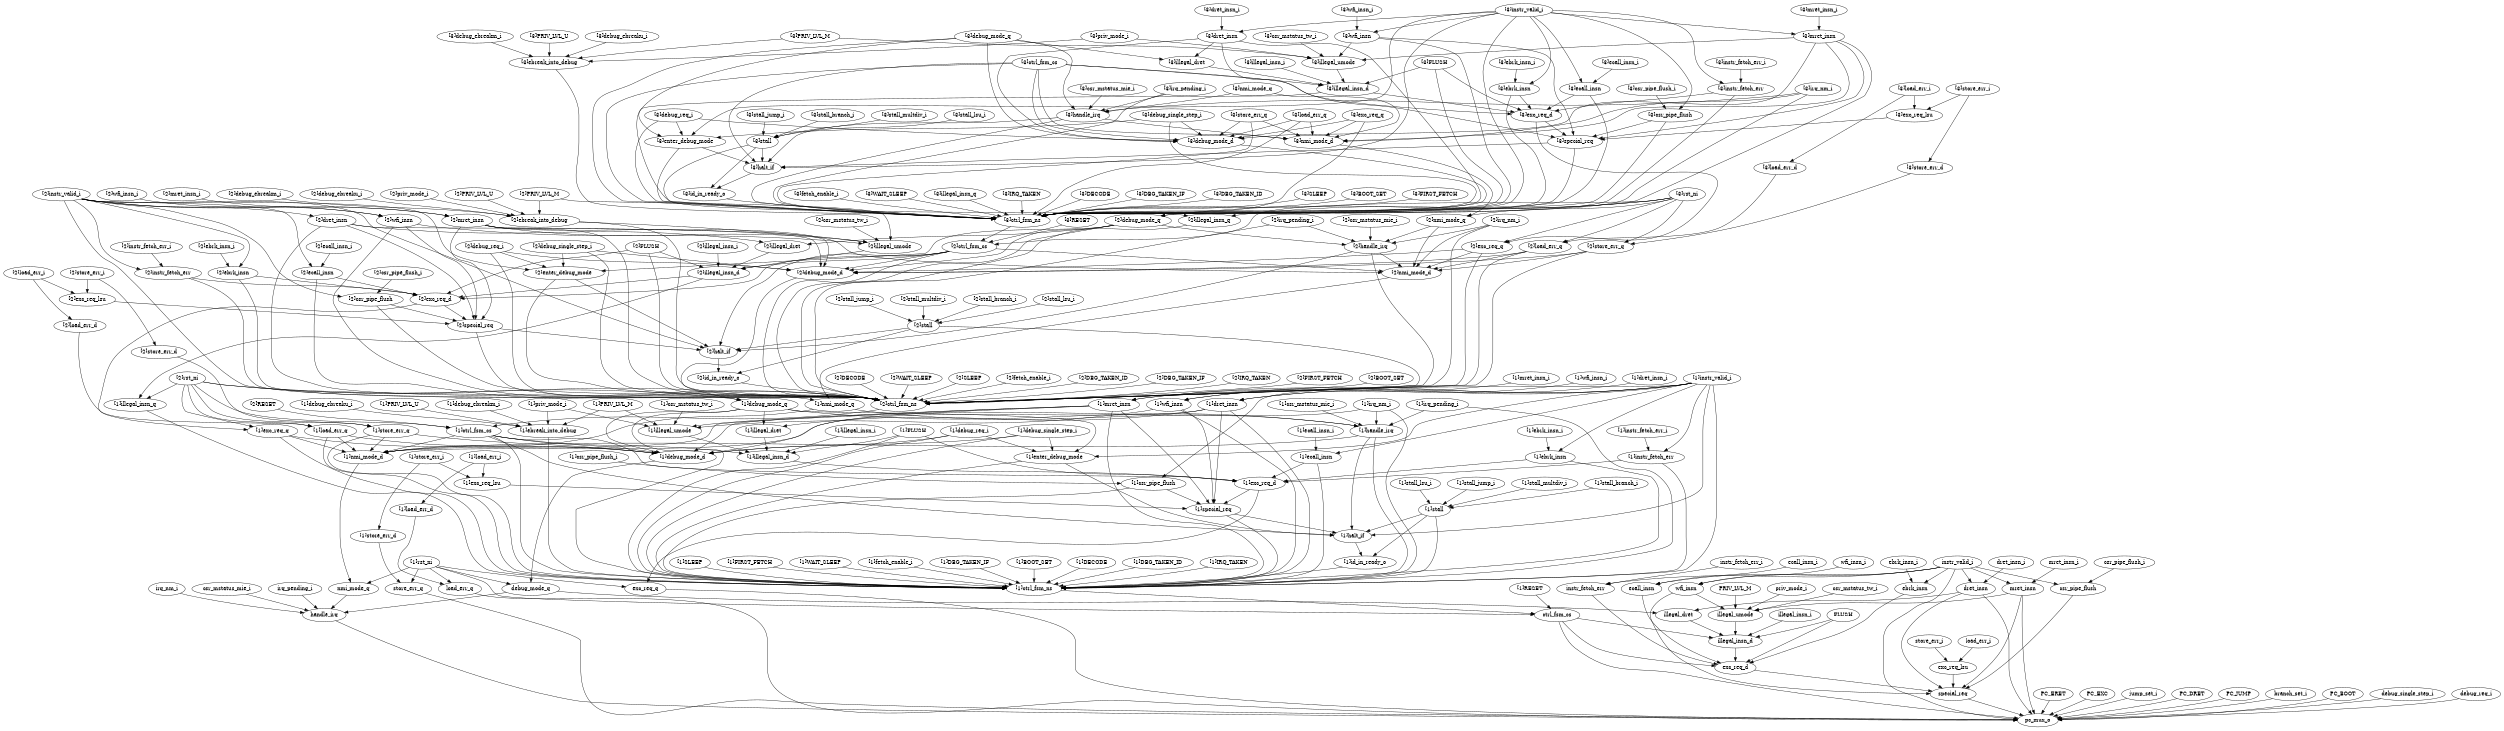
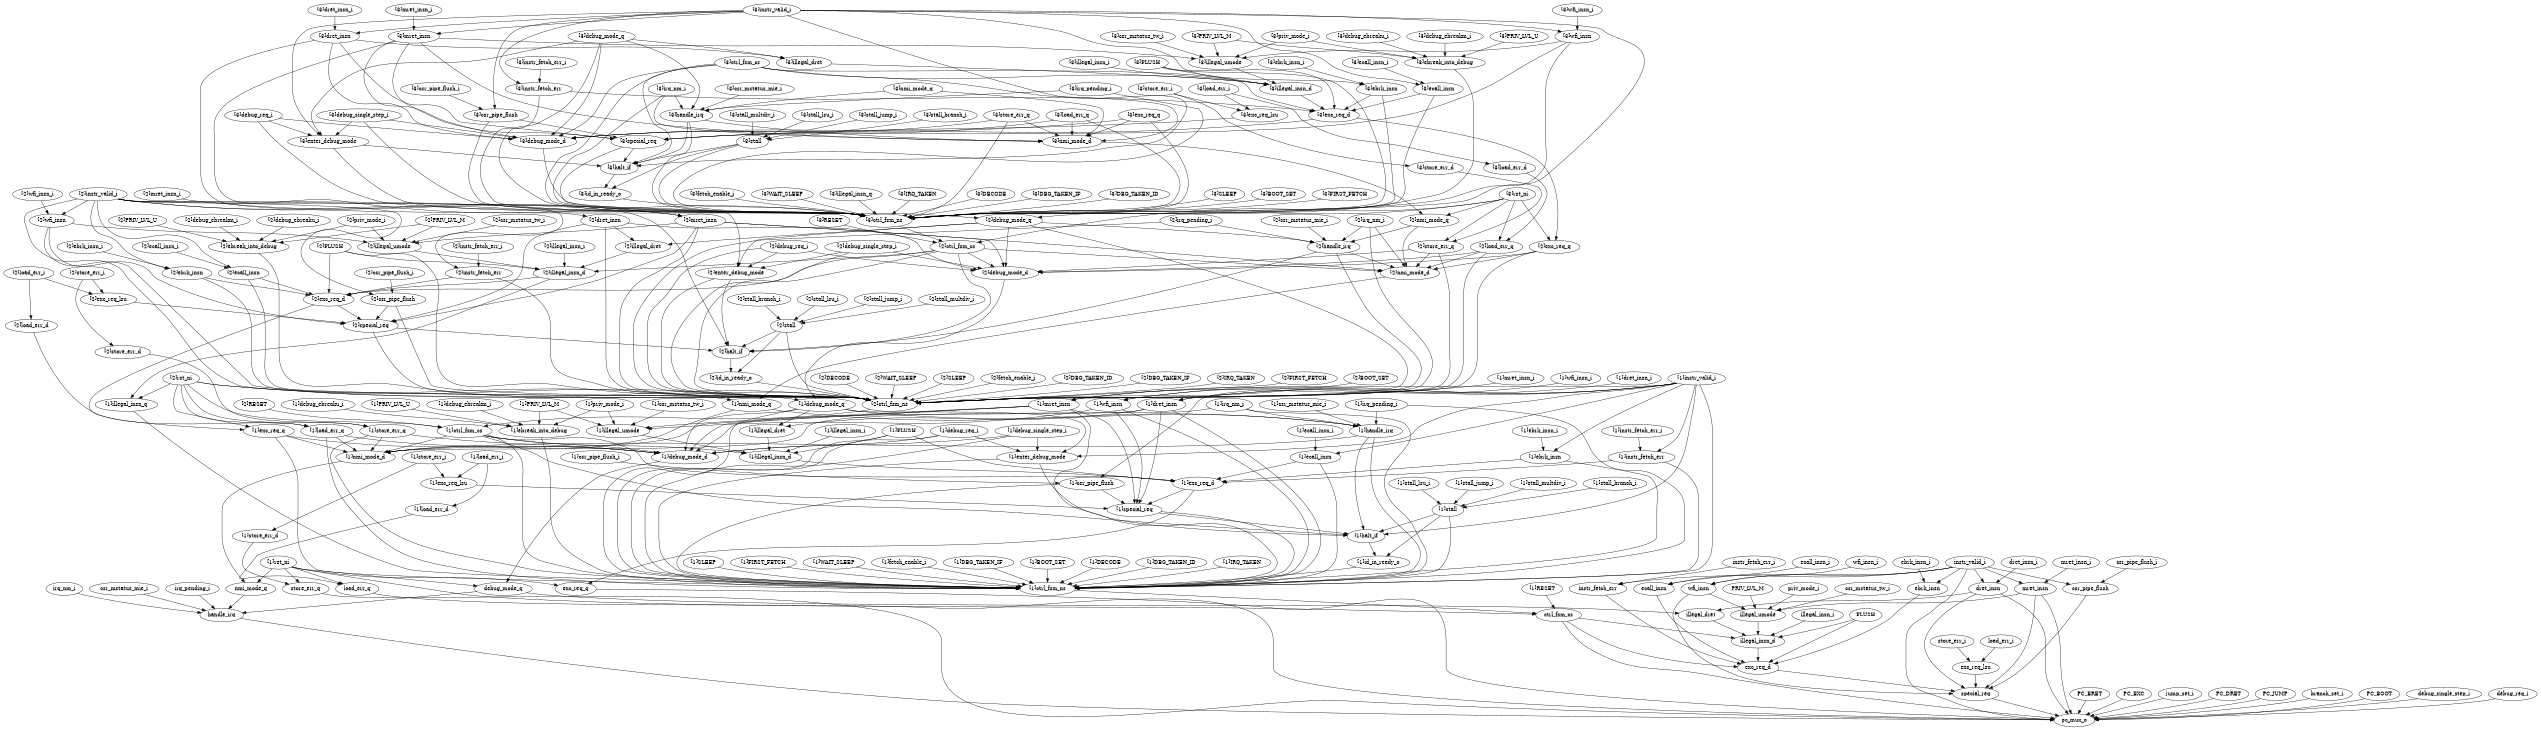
(1209, 221) -> none
(693, 227) -> (377, 232)
